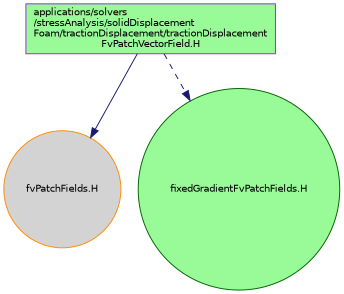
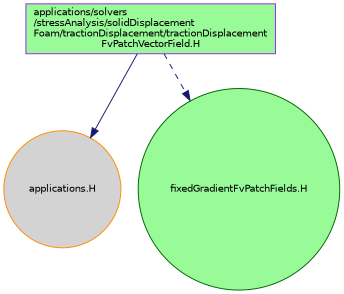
(62, 189) -> (62, 189)
